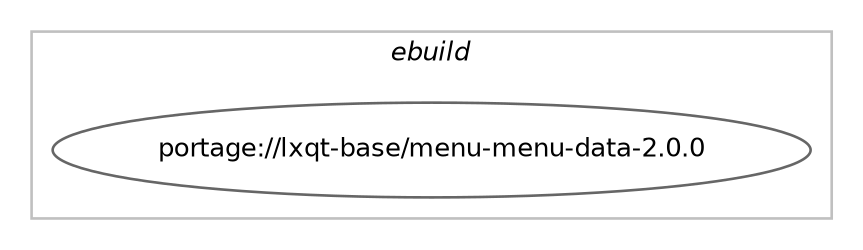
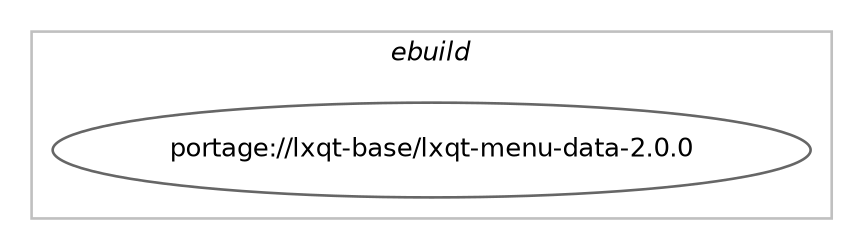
(432, 150) -> (432, 150)
